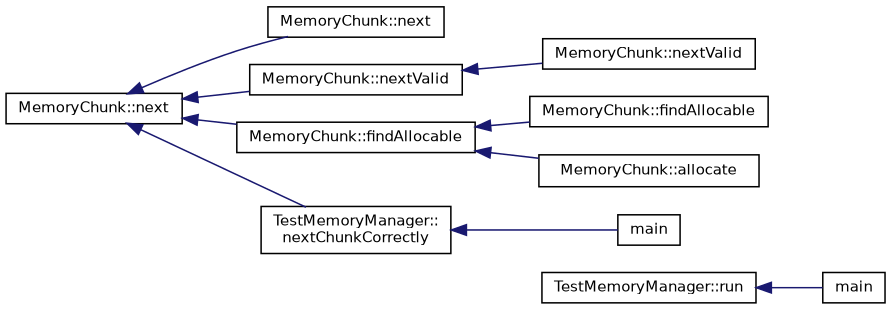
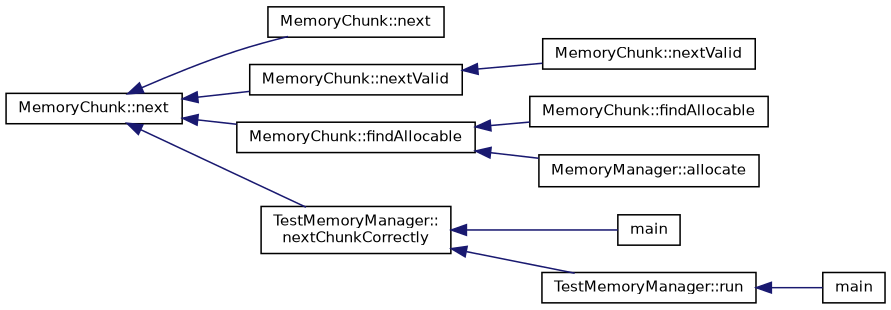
(649, 171) -> (649, 171)
none -> (521, 262)
